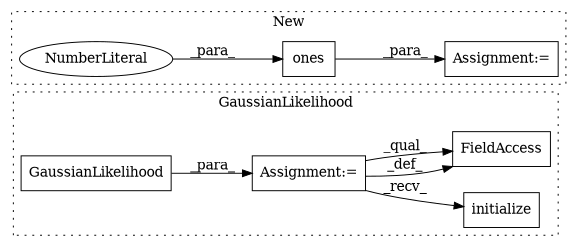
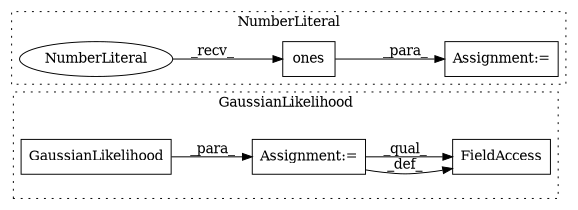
(289, 23) -> (289, 23)
(213, 52) -> (213, 52)
(502, 210) -> none
